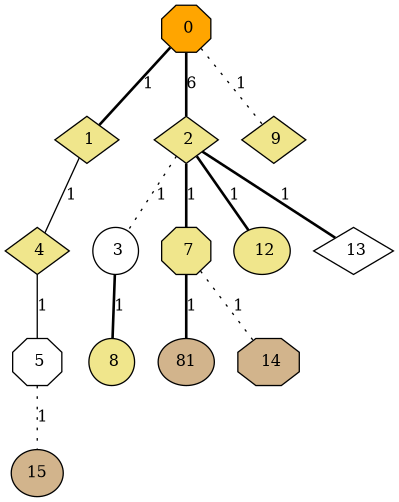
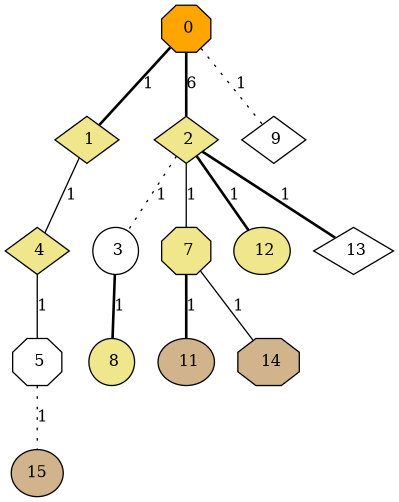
(274, 140) -> (274, 140)
(186, 195) -> (186, 195)
(227, 306) -> (227, 306)
(186, 362) -> (186, 362)
